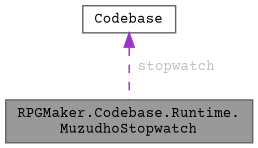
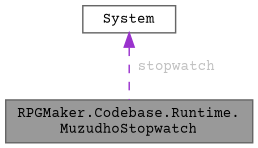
(129, 19) -> (129, 19)
